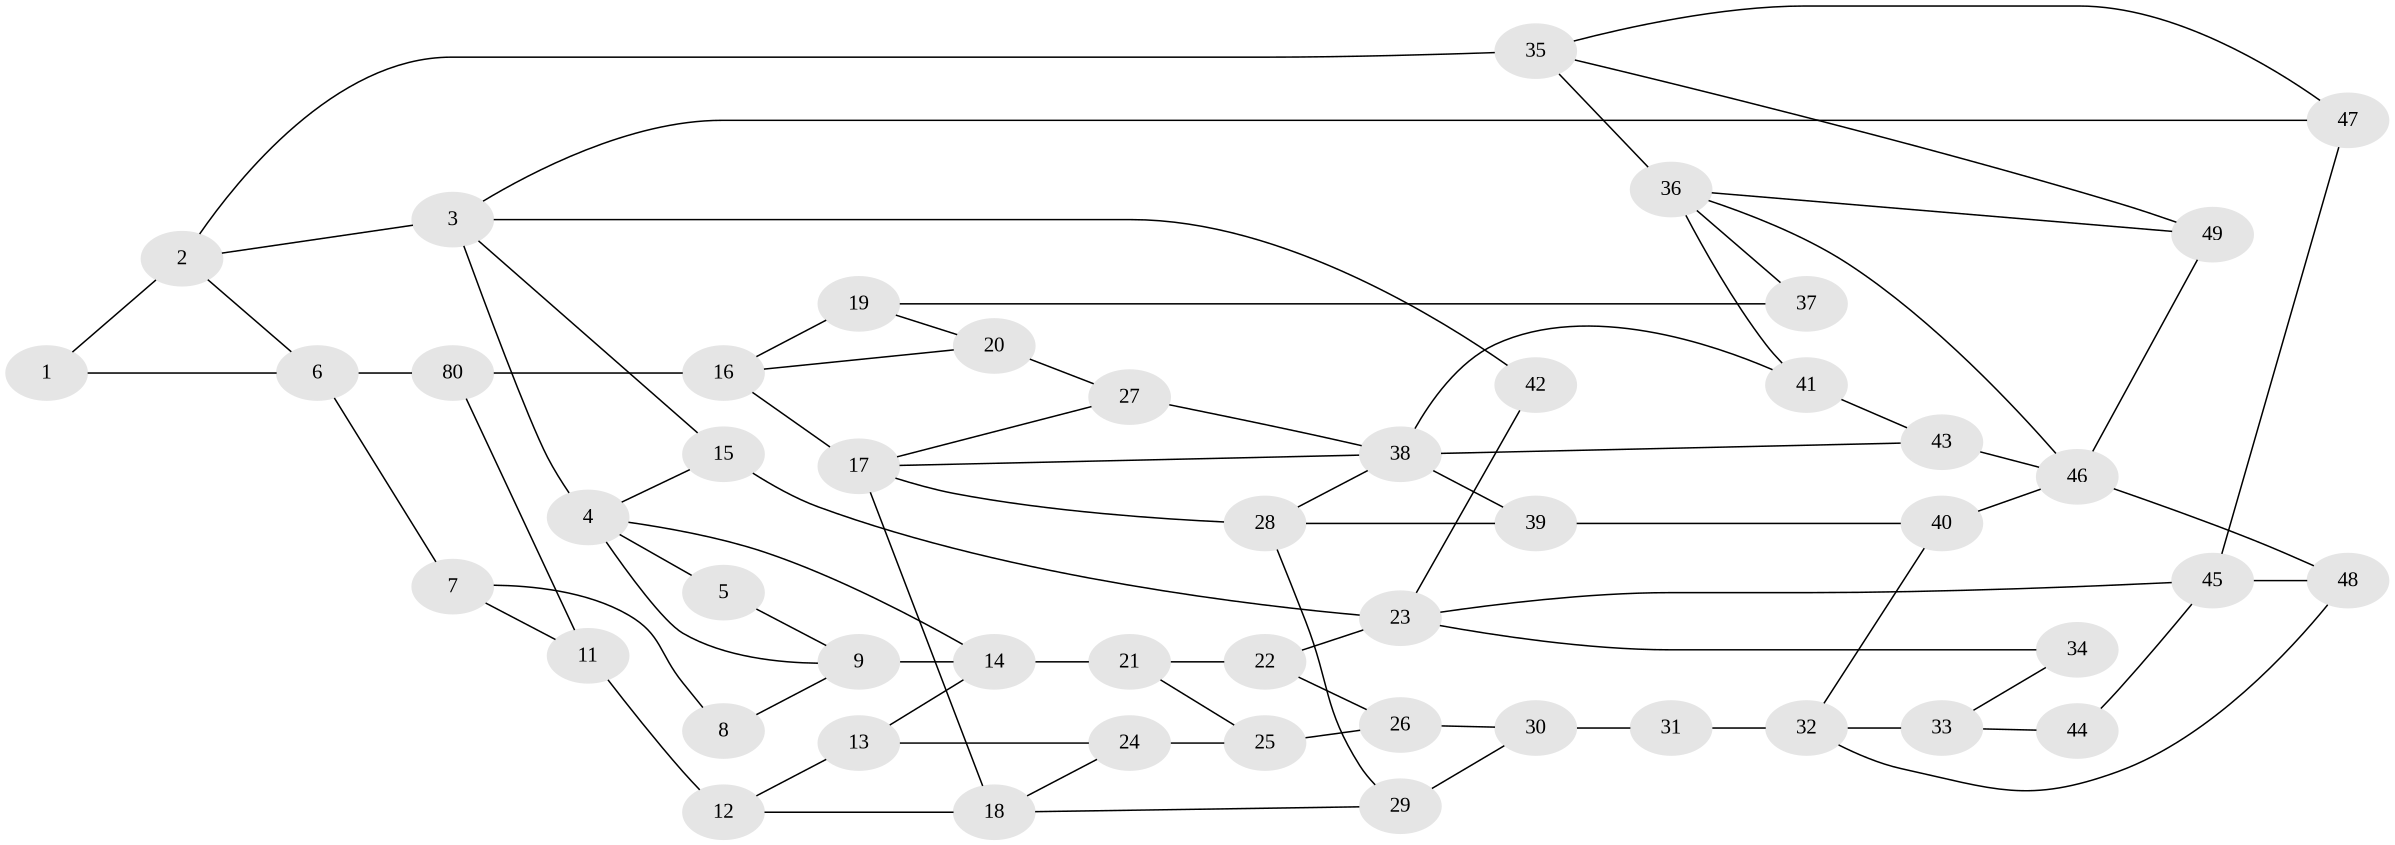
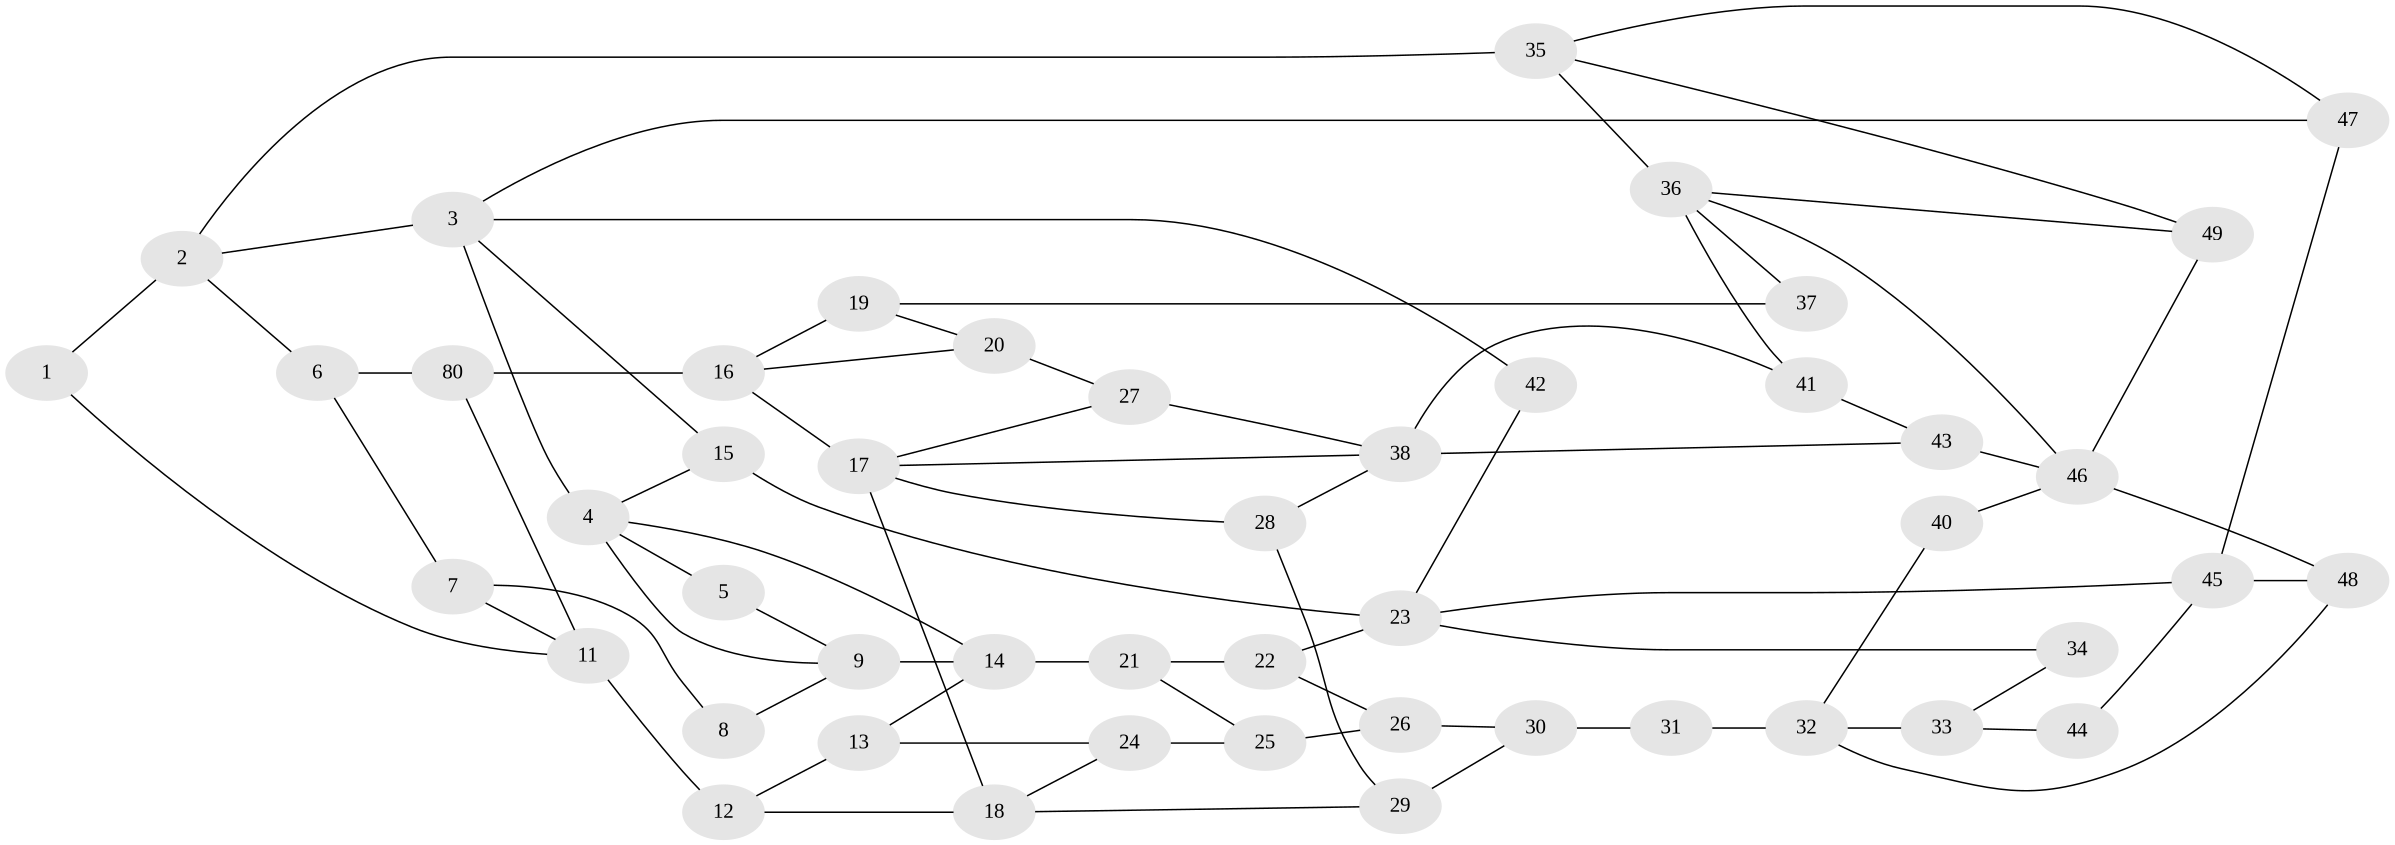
(182, 373) -> (290, 563)
(1536, 523) -> none
